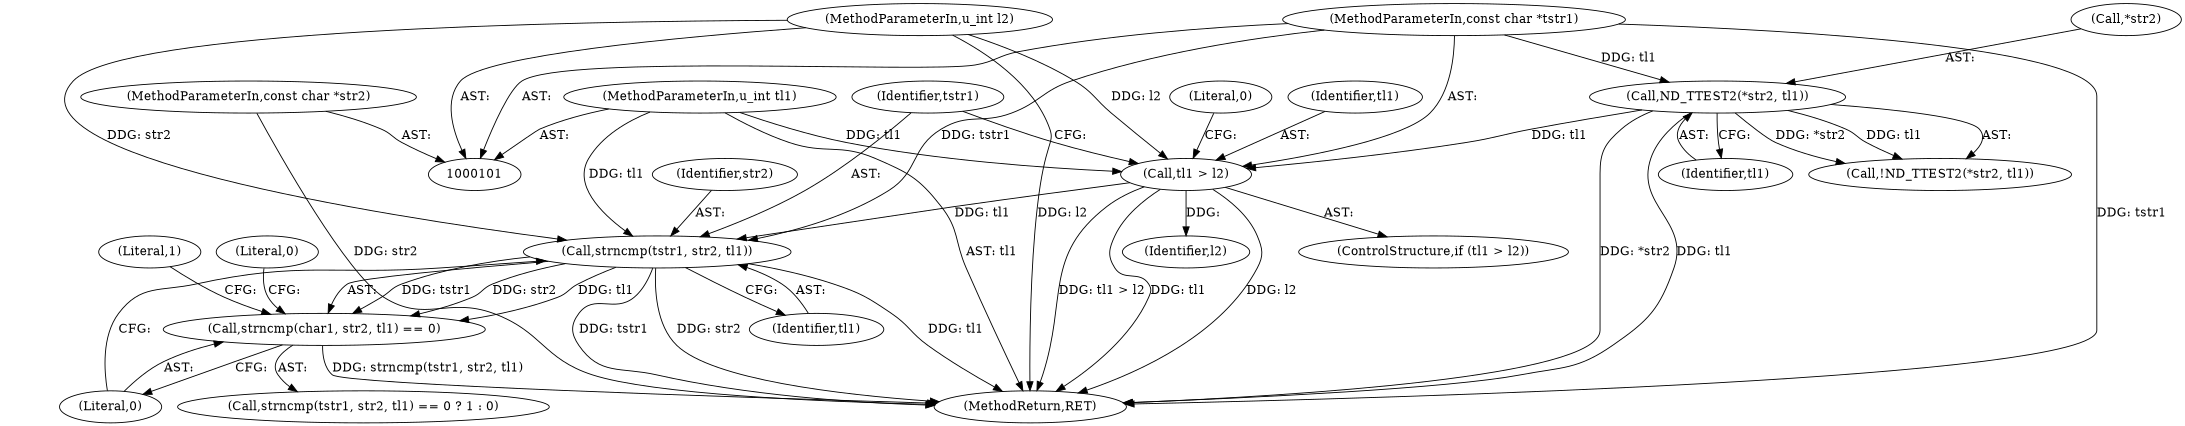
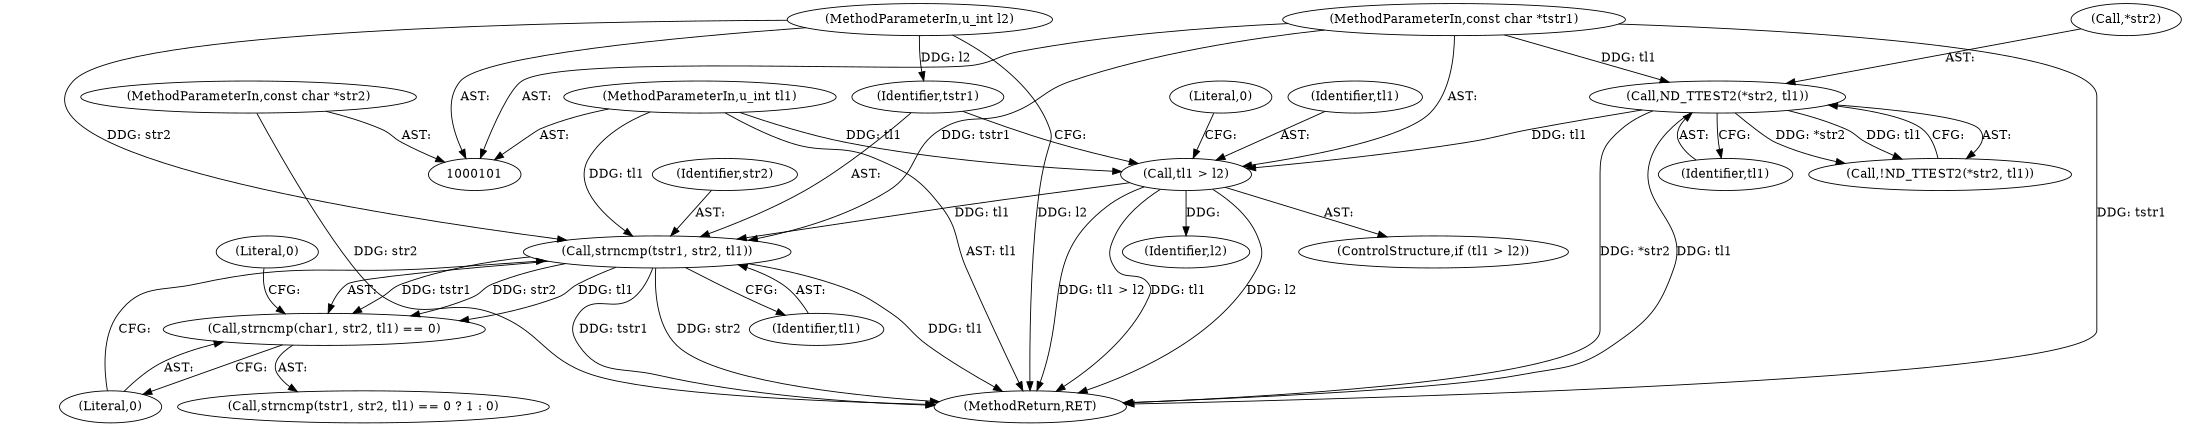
(1063, 74) -> (920, 54)
none -> (1897, 118)
(150, 252) -> none
(614, 392) -> none
